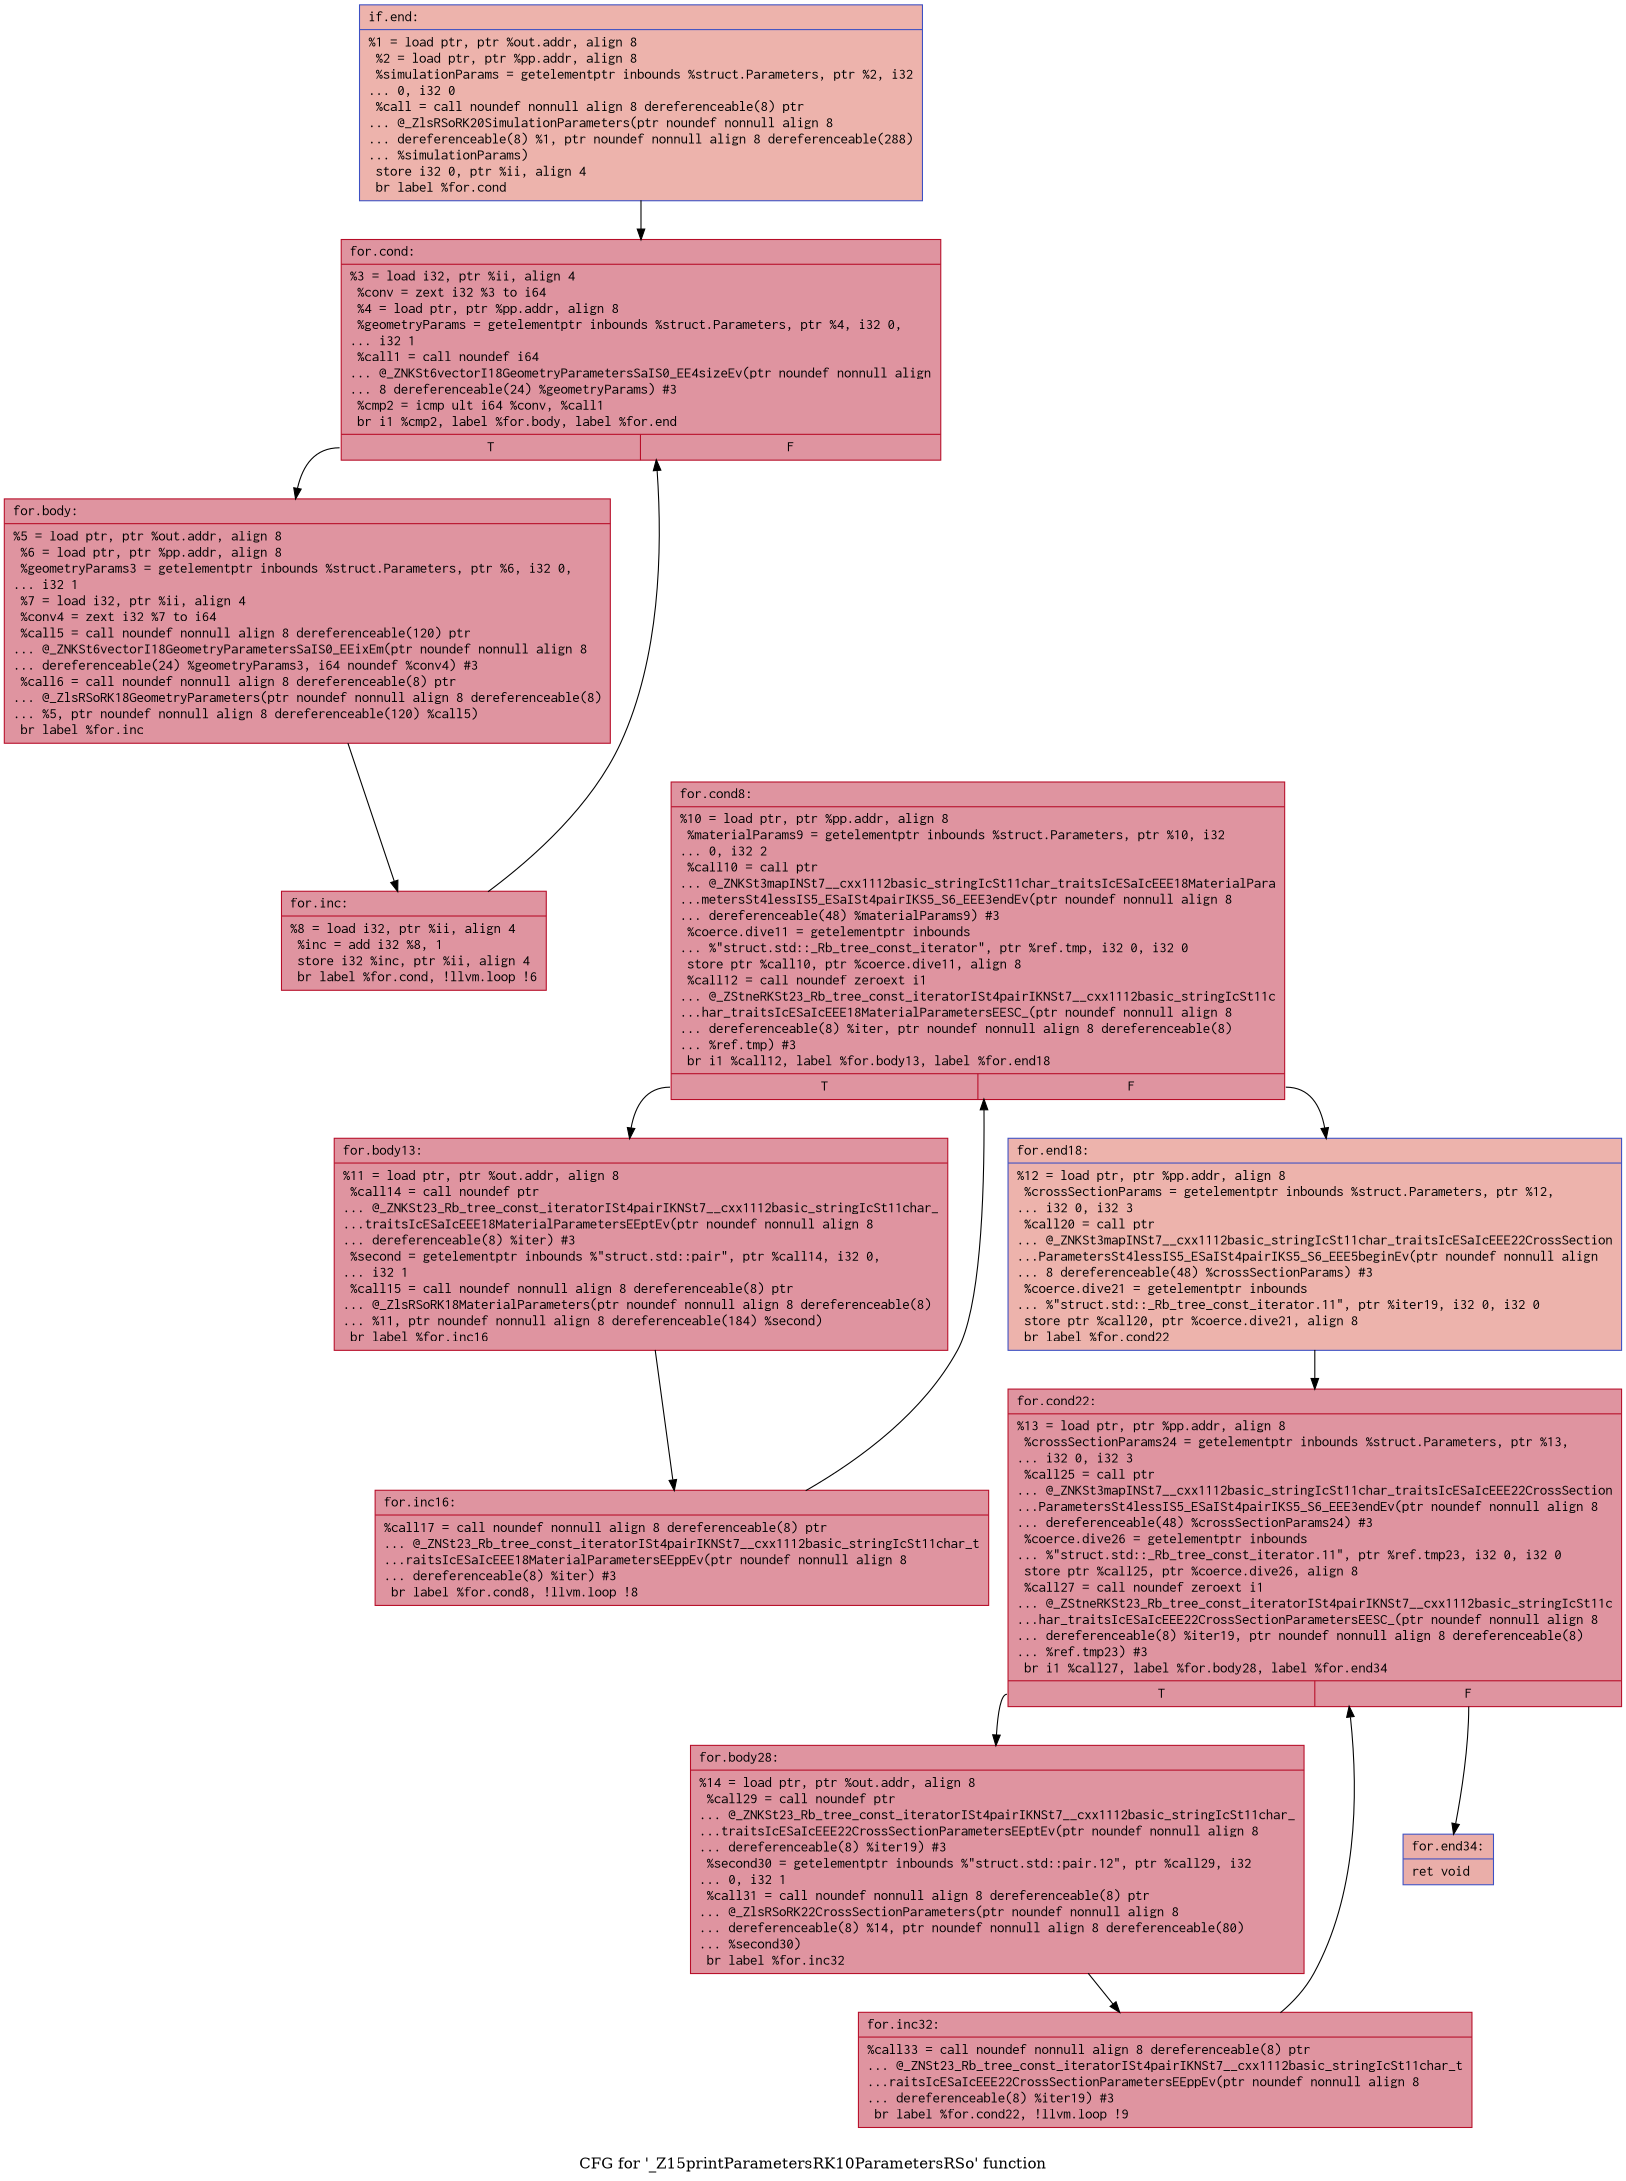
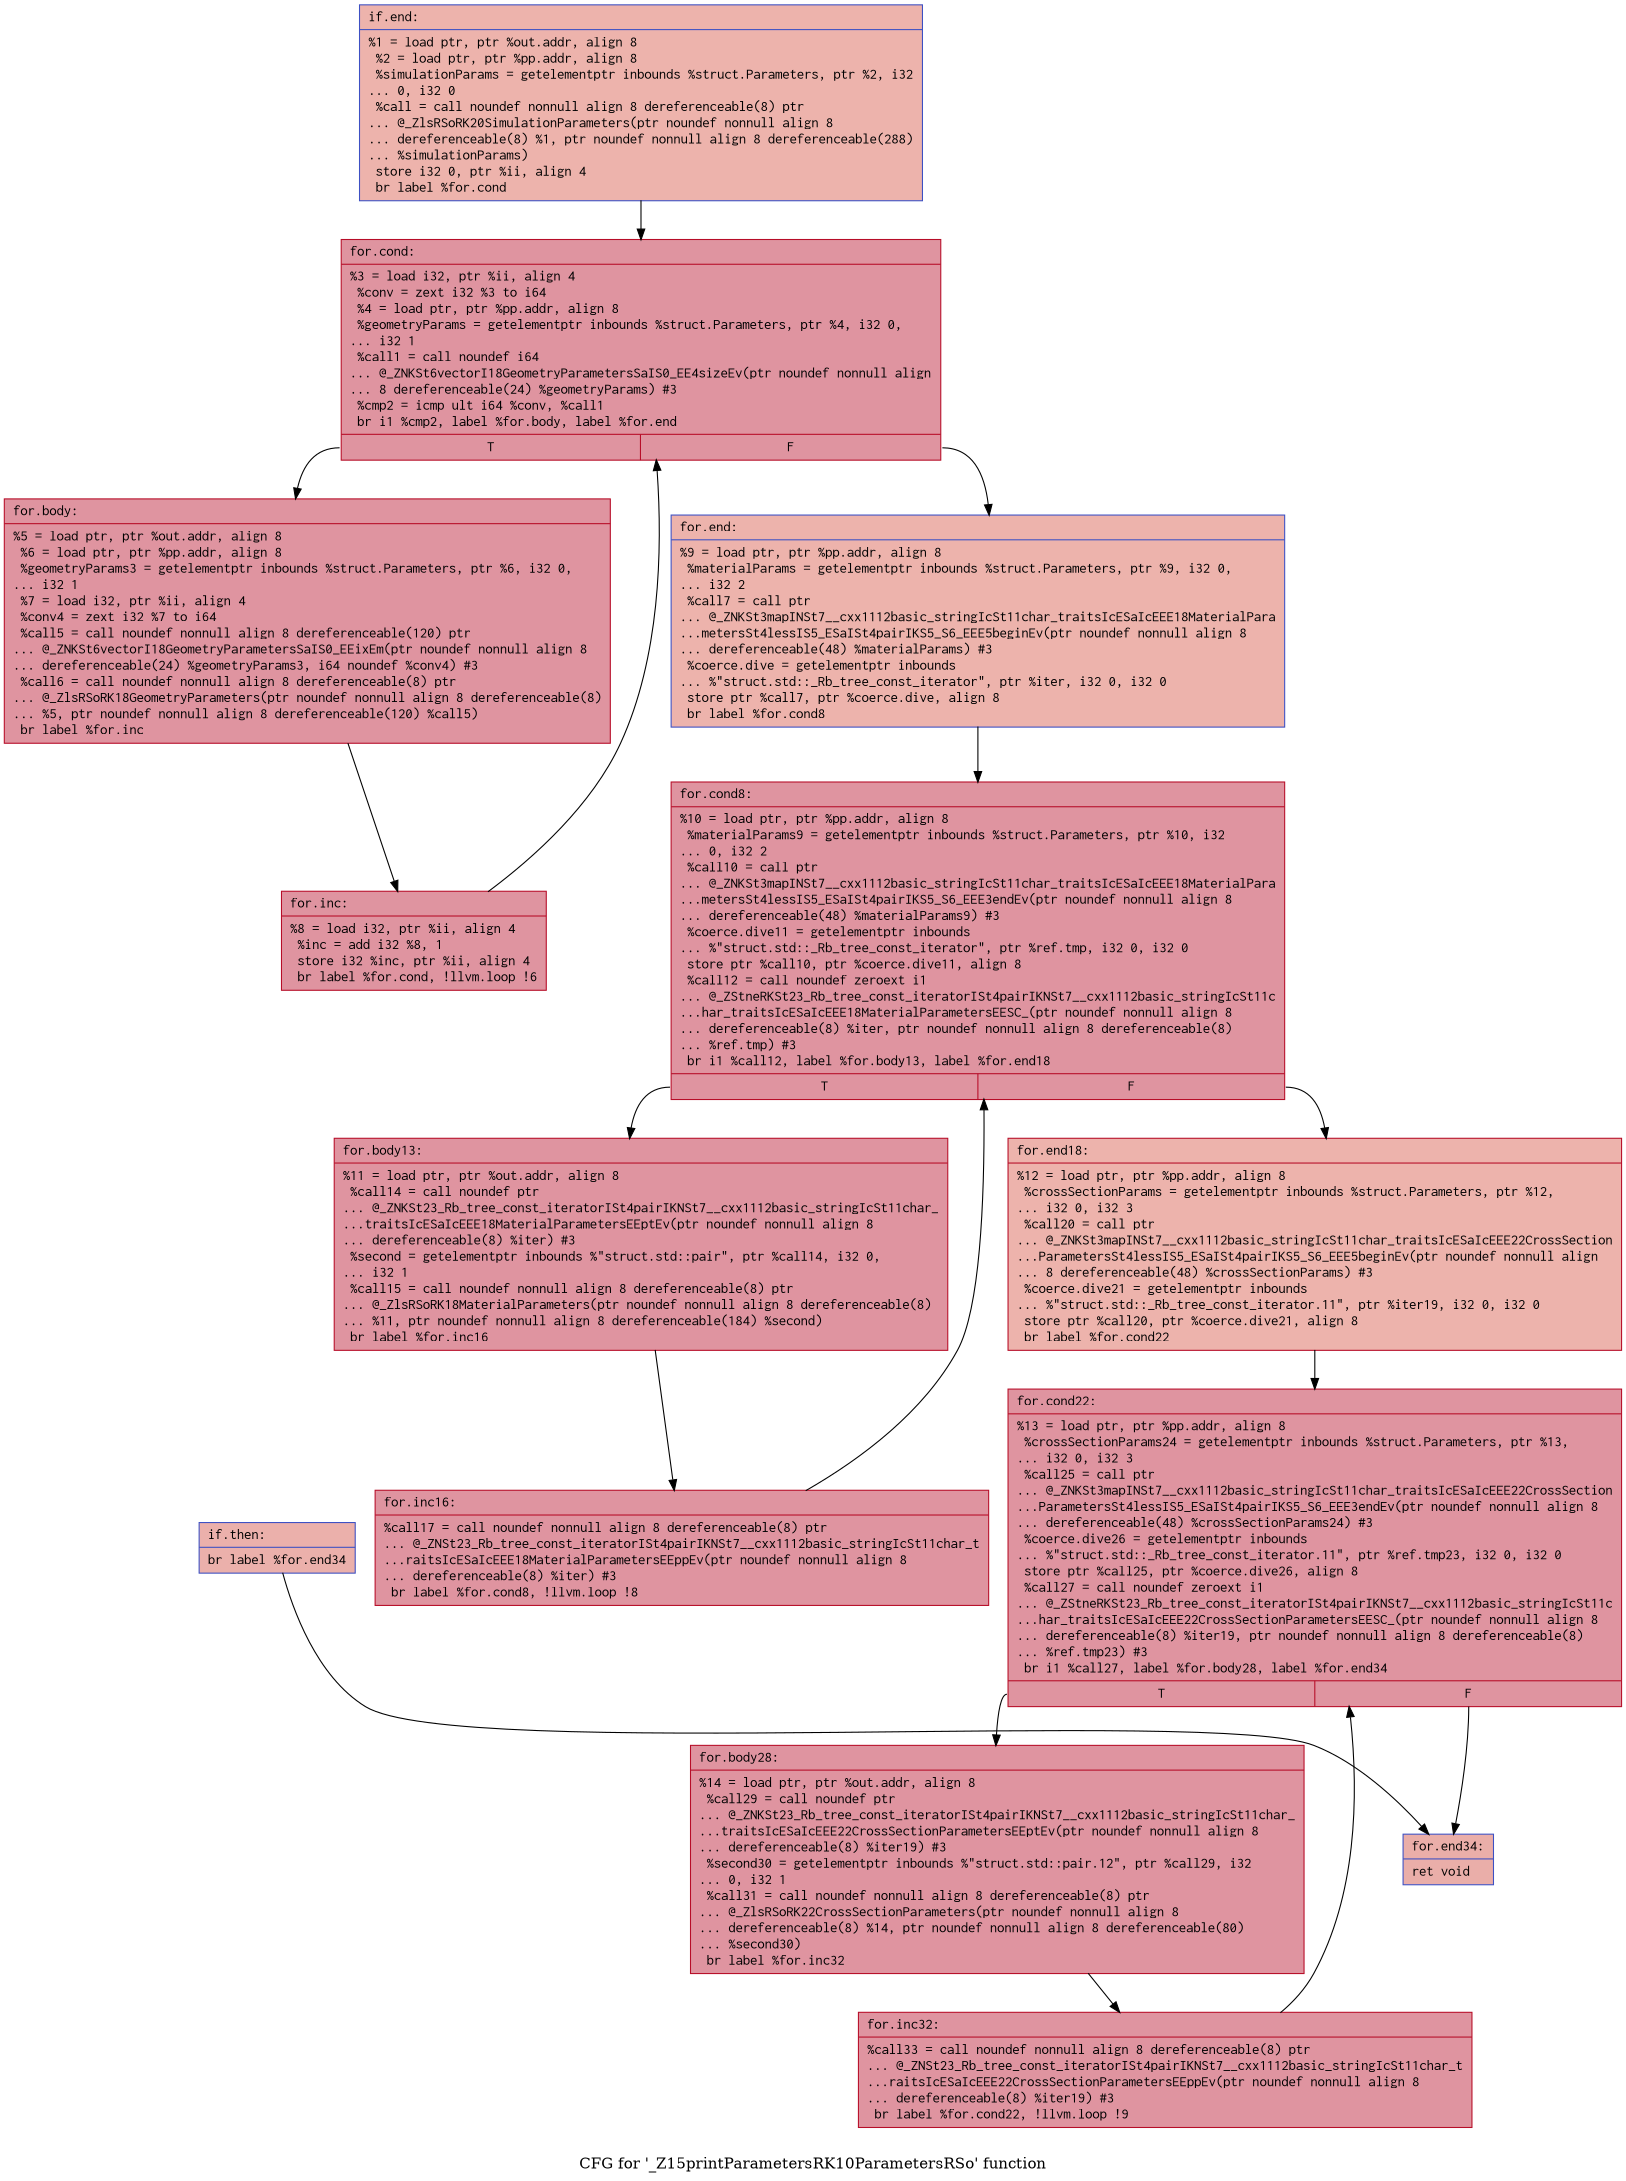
none -> (978, 621)
(1315, 1244) -> (1315, 1244)
none -> (277, 1548)
